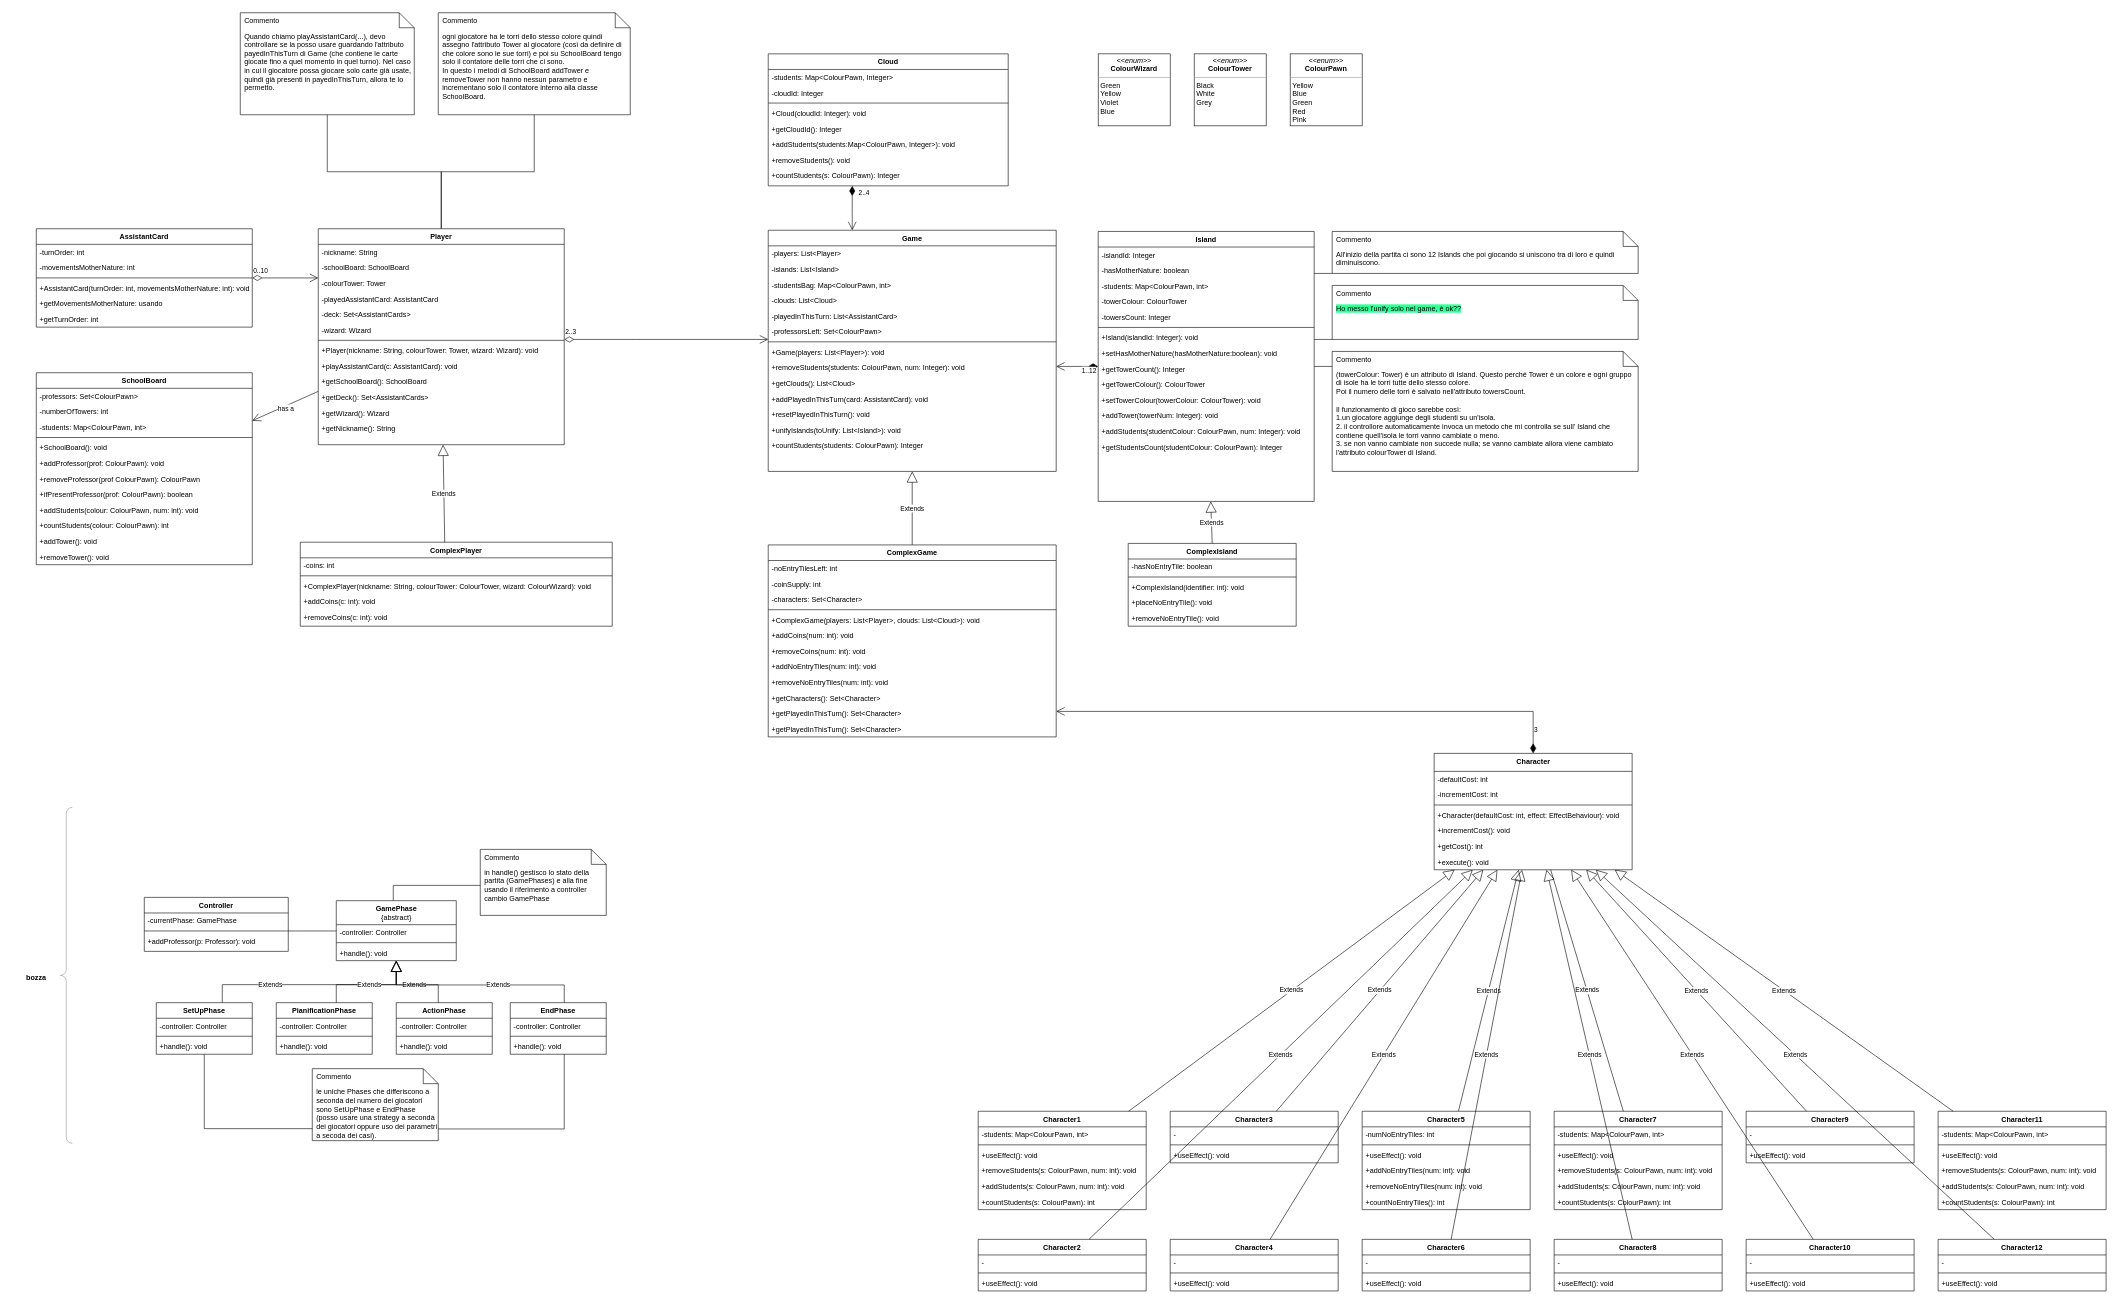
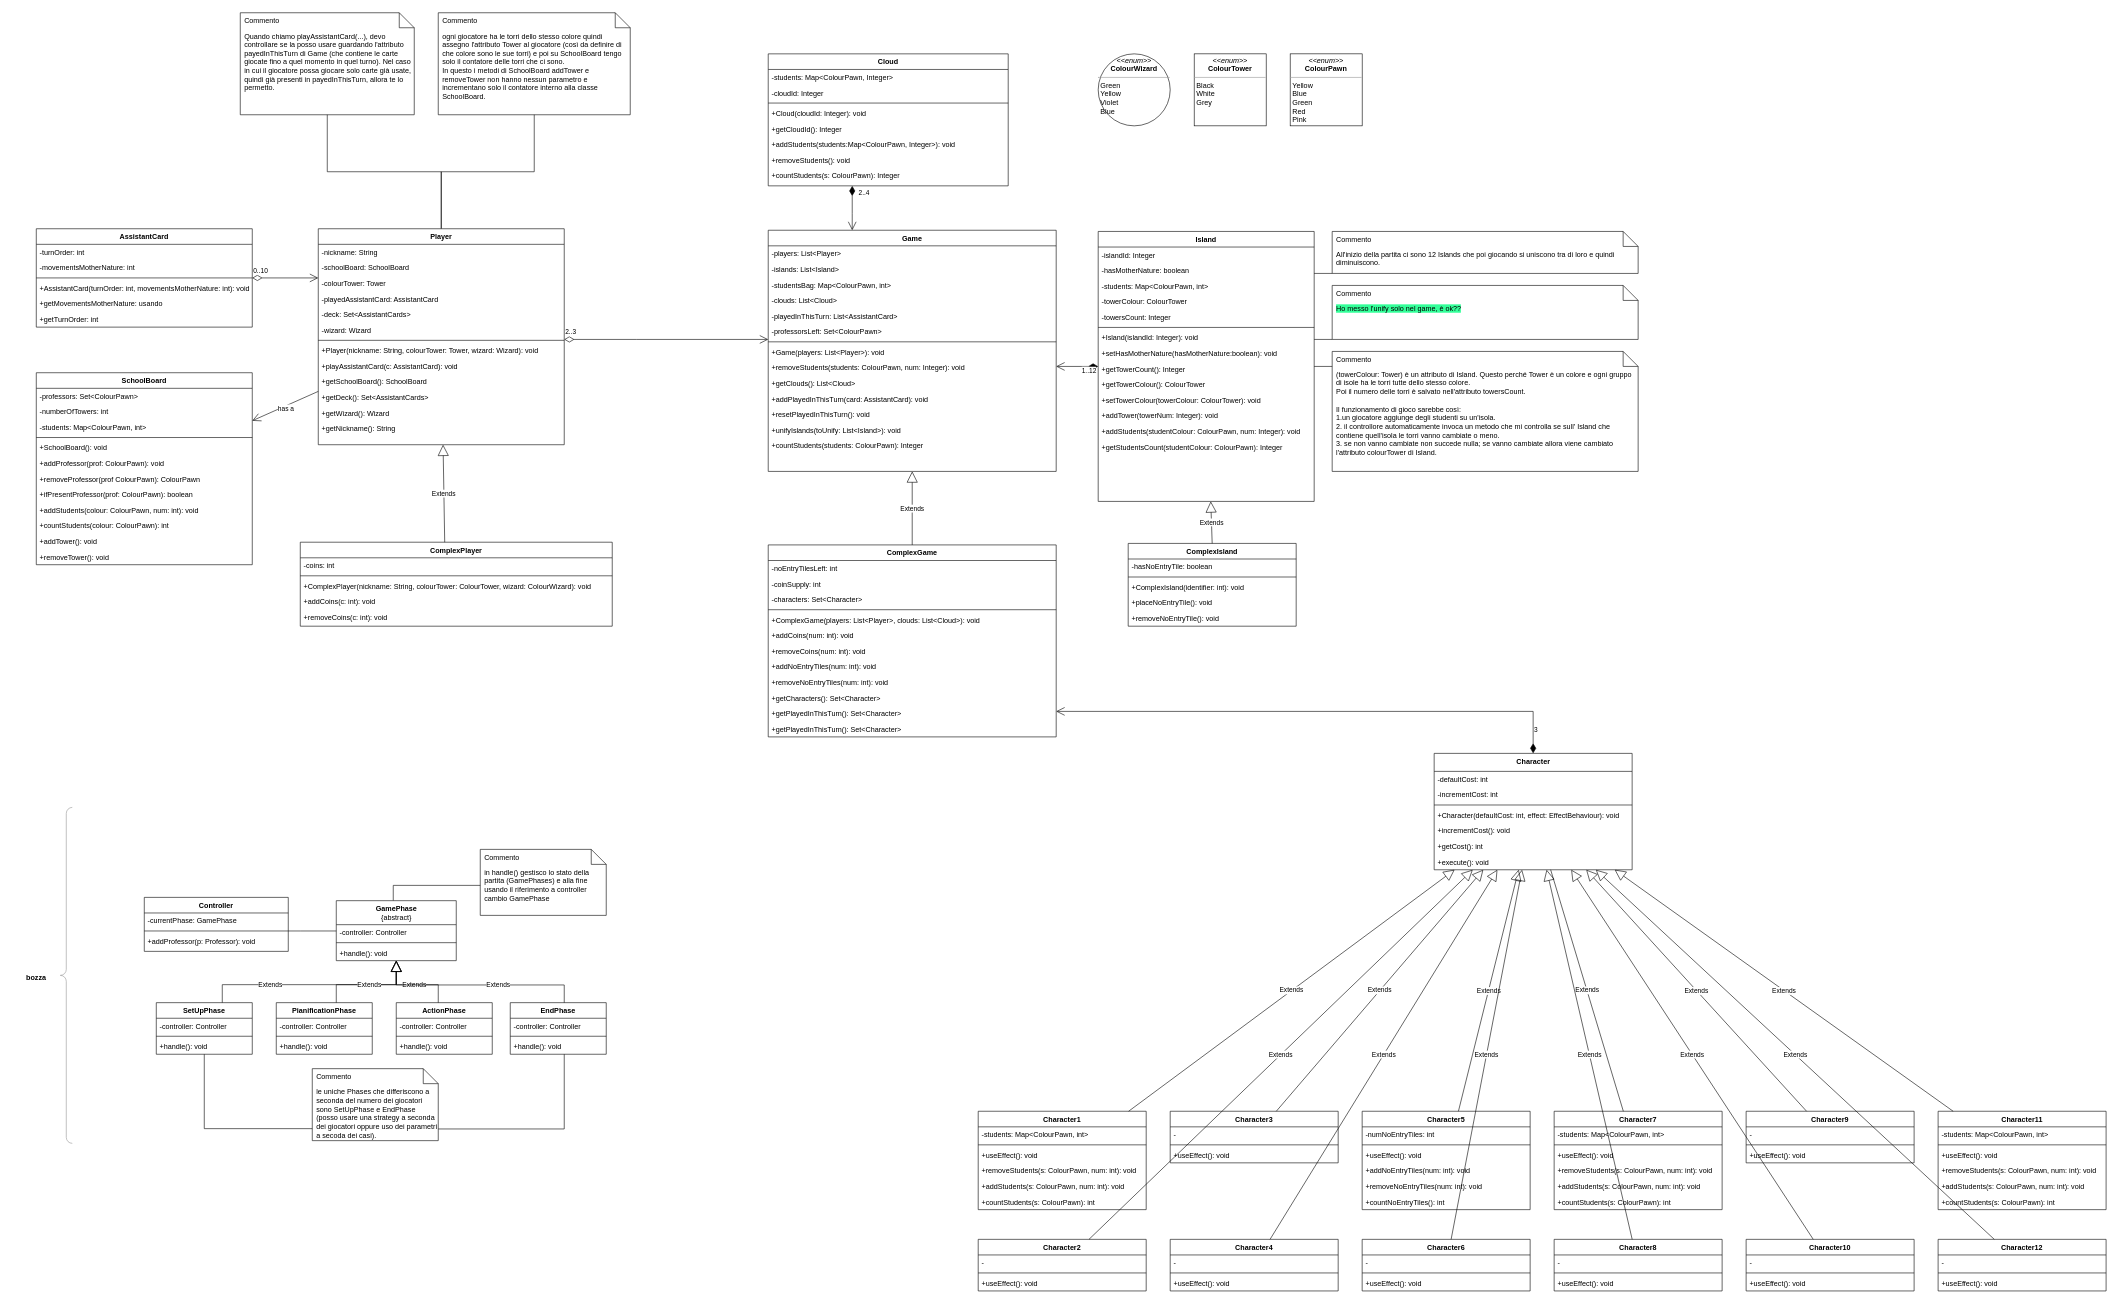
(1134, 90) -> (1134, 90)
